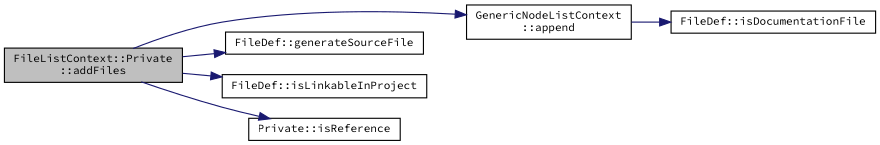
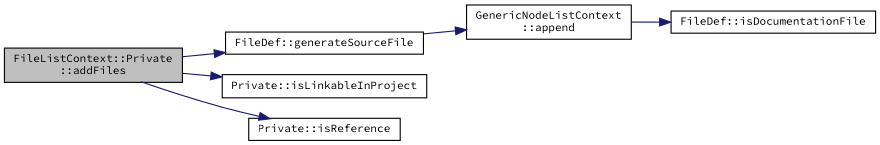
(292, 14) -> (440, 32)
(324, 86) -> (324, 86)
